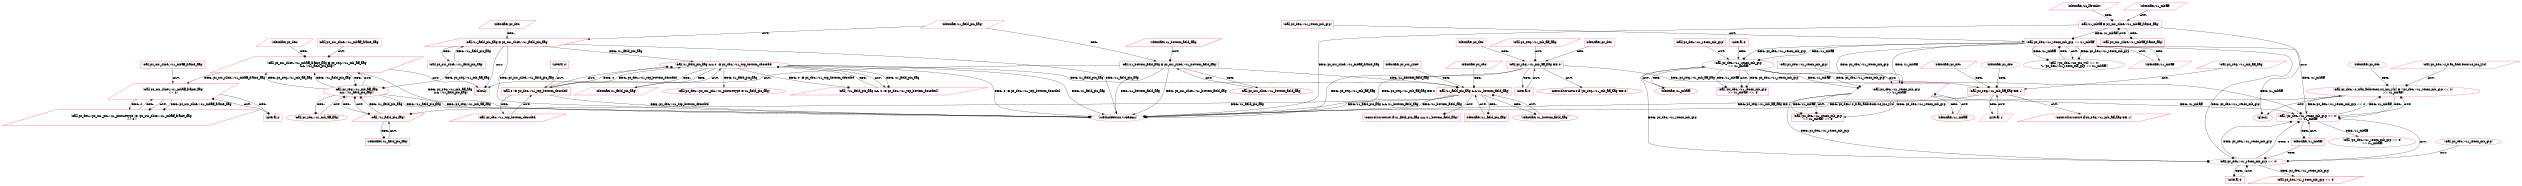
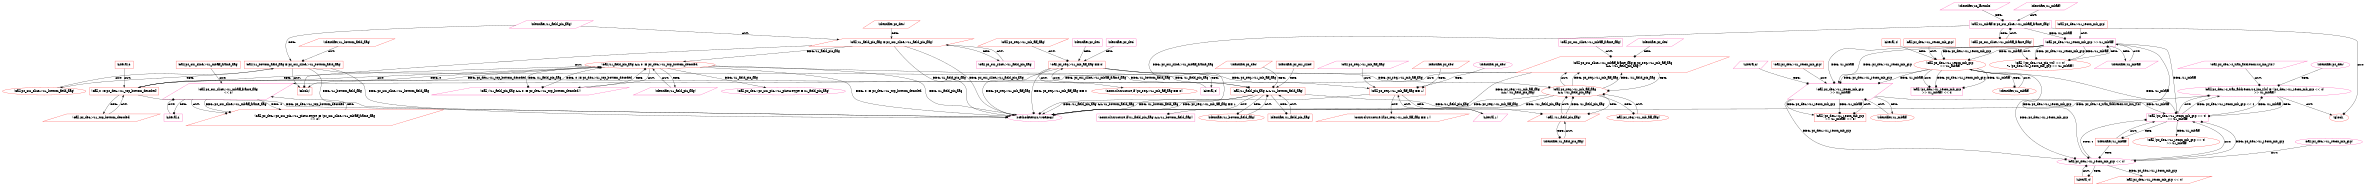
(474, 52) -> (1001, 52)
none -> (1751, 65)
(421, 83) -> (1349, 74)
